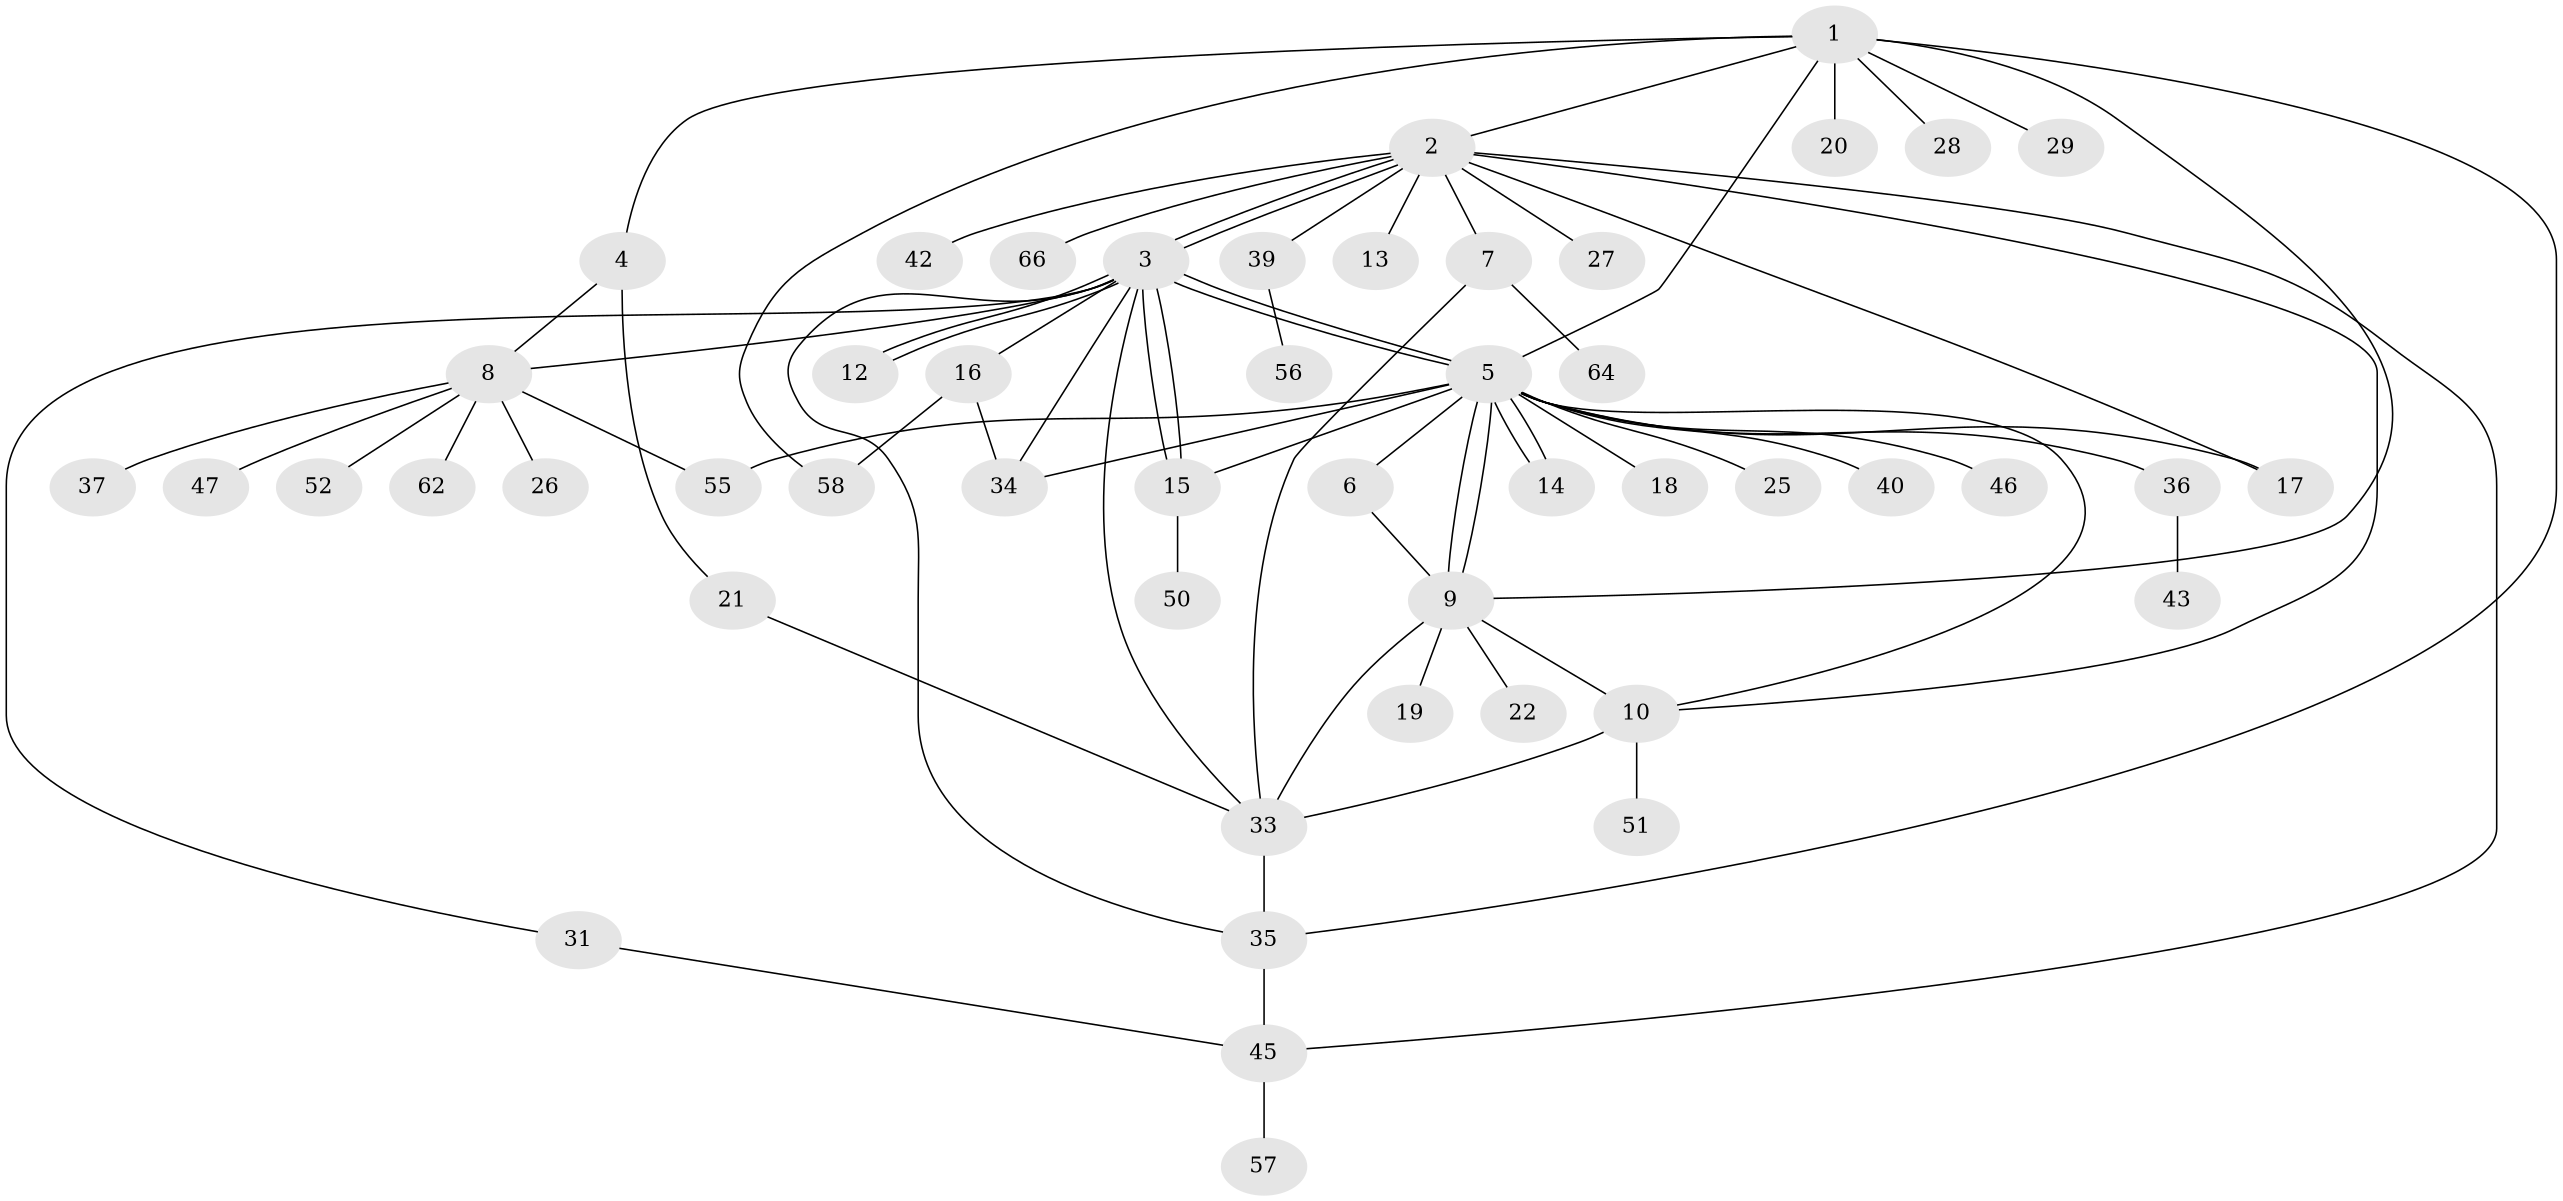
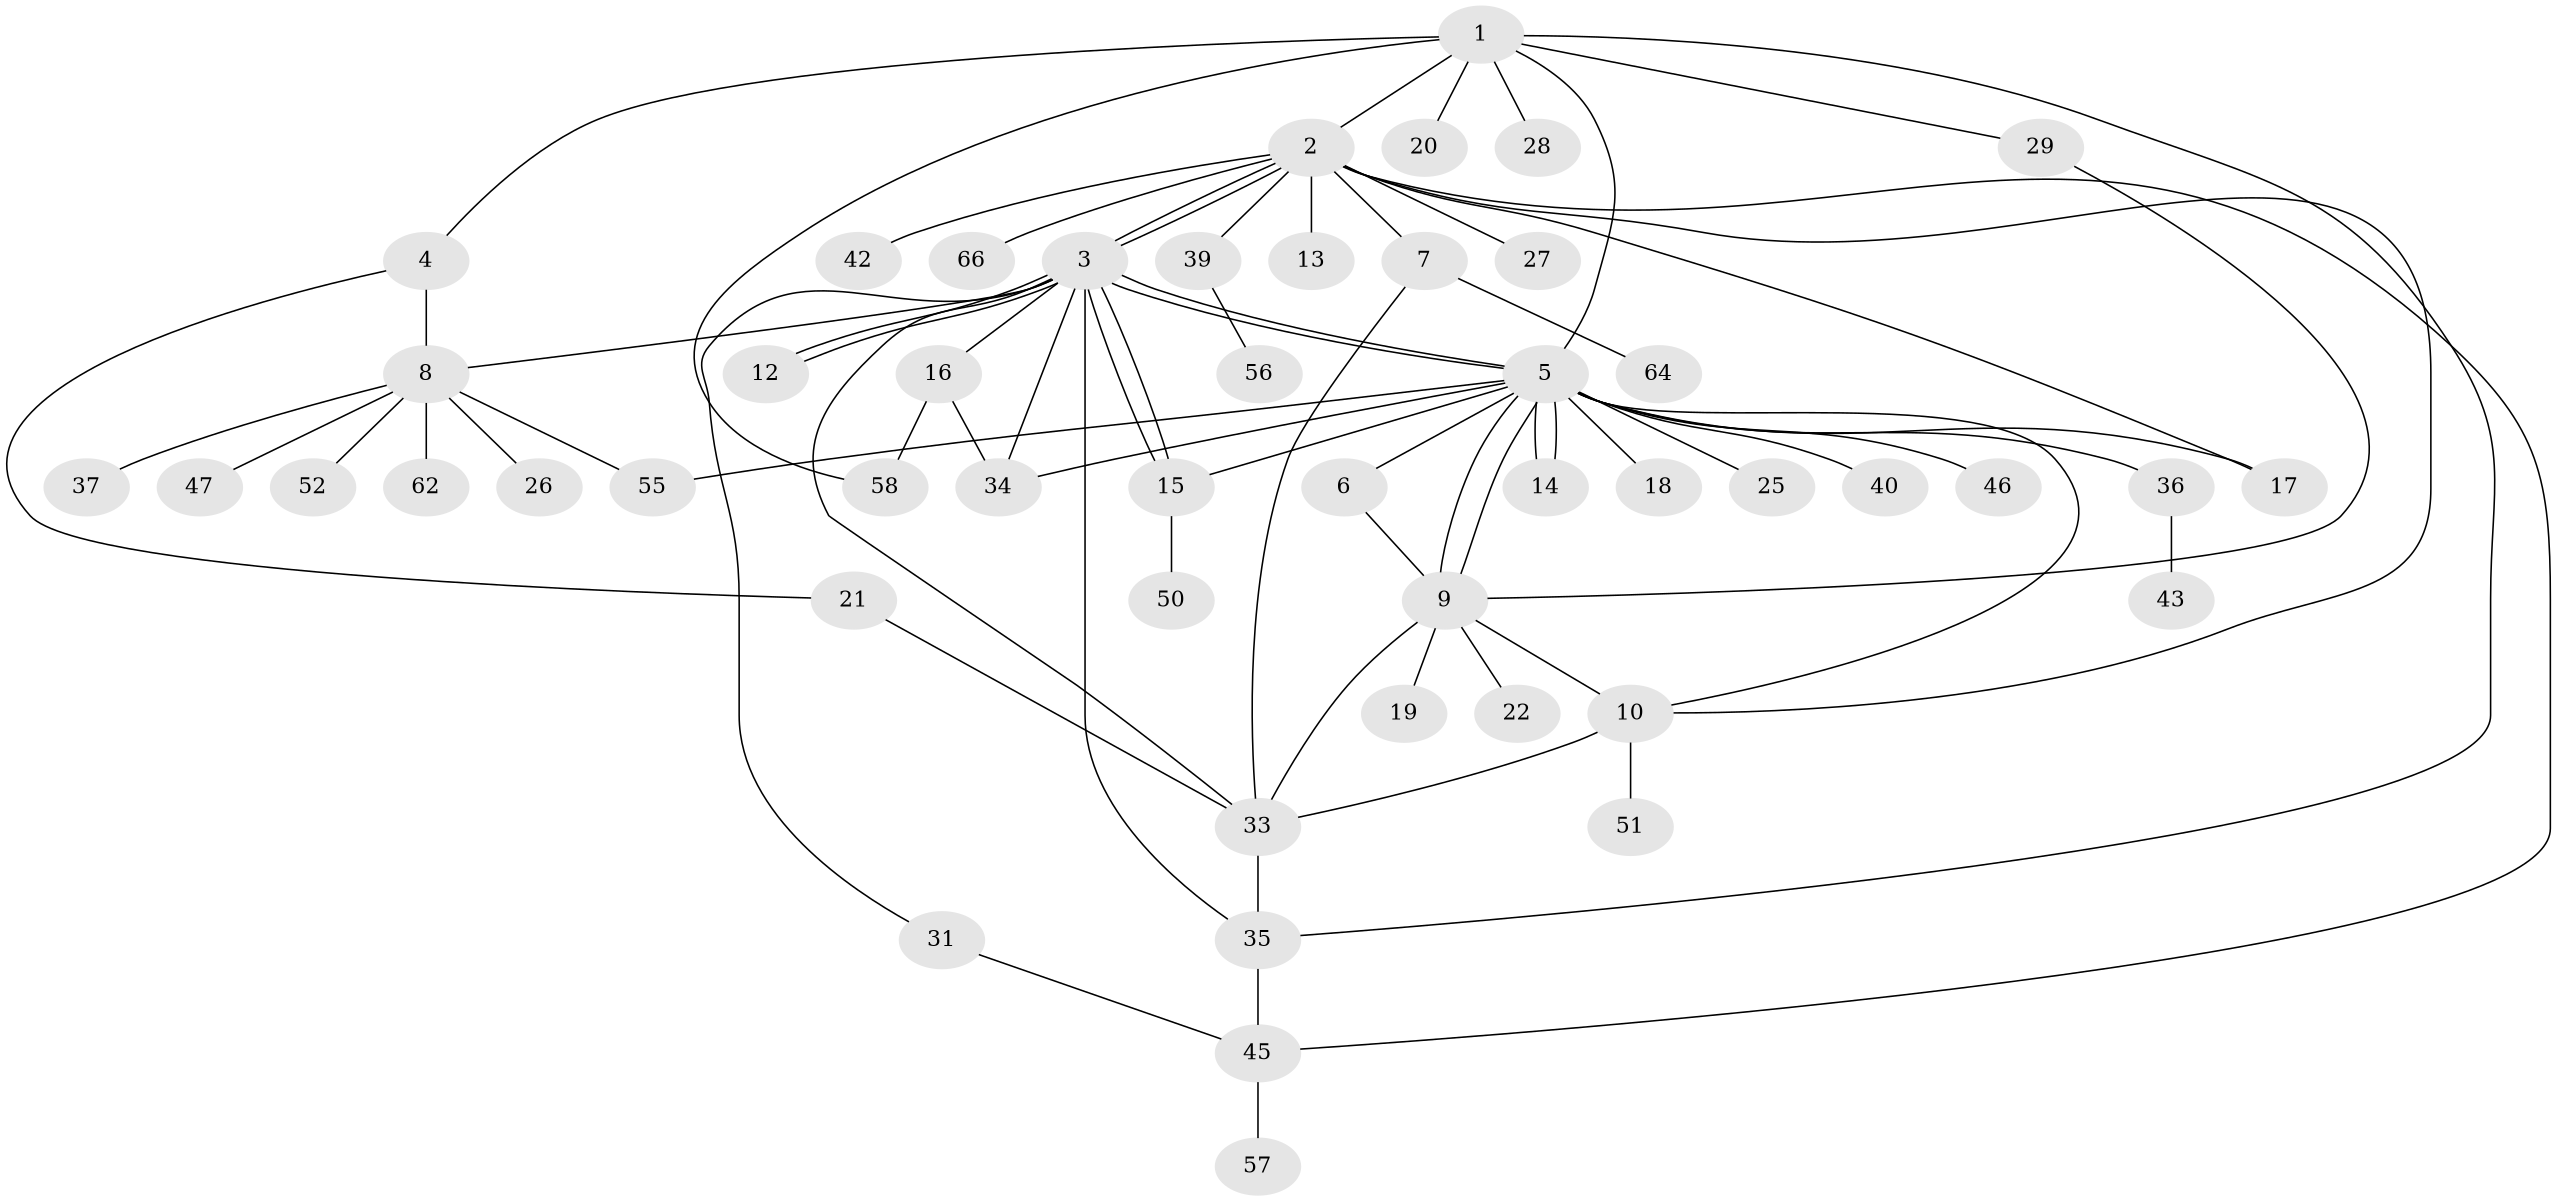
(2312, 532) -> (2199, 556)
